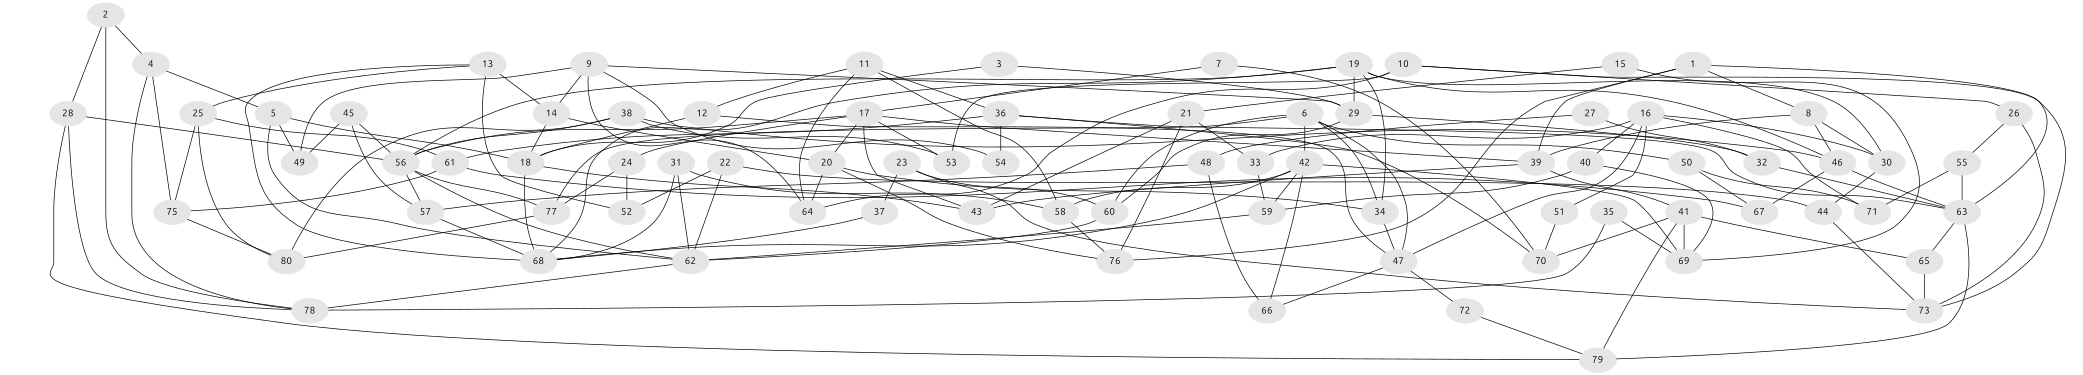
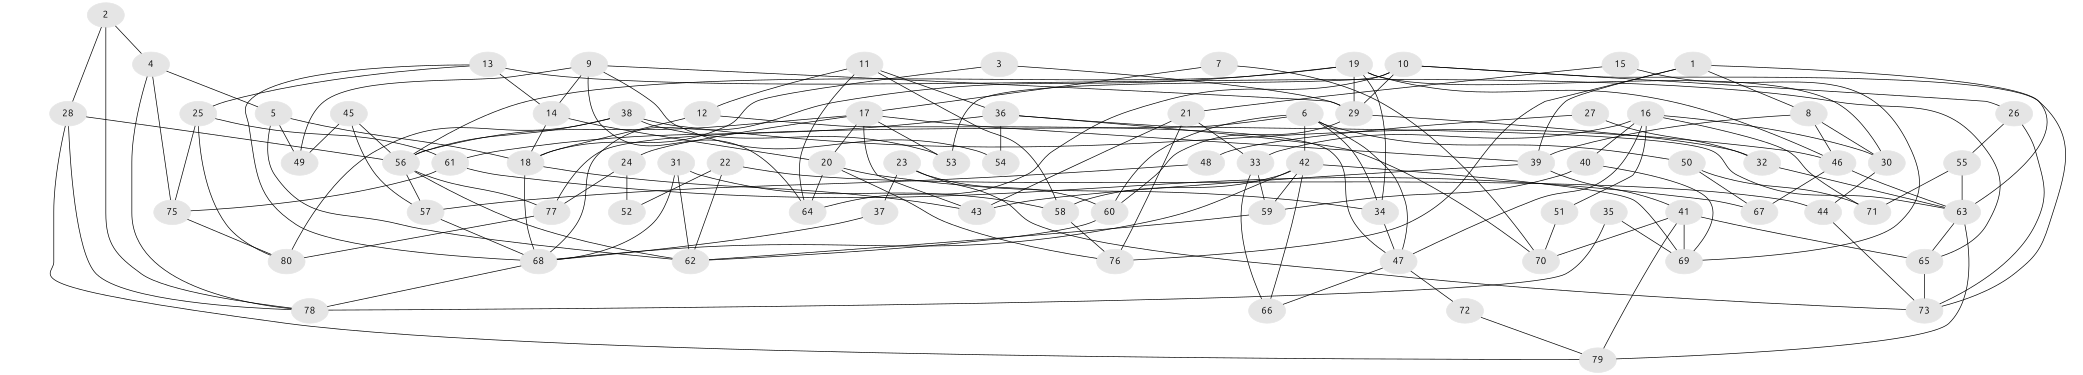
none -> (1382, 85)
(510, 180) -> (1648, 85)
(1228, 240) -> (1243, 238)
(500, 286) -> (424, 286)
